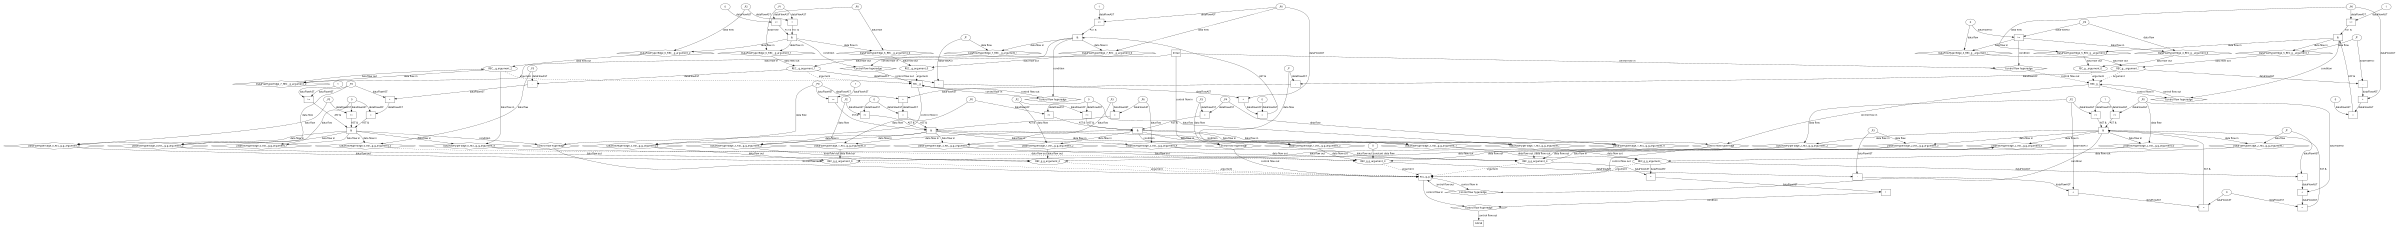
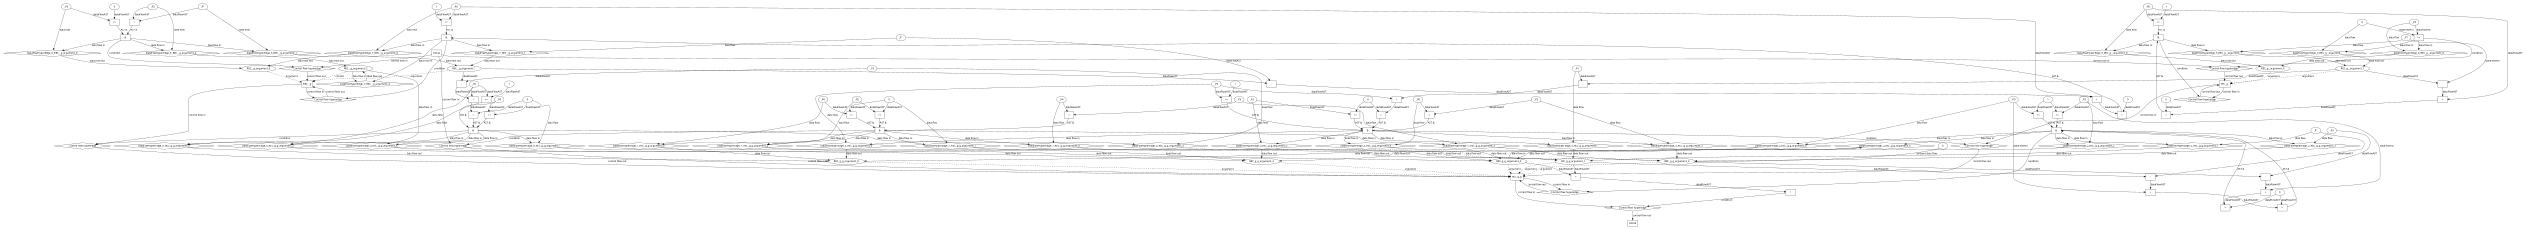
(526, 76) -> (340, 76)
none -> (957, 150)
